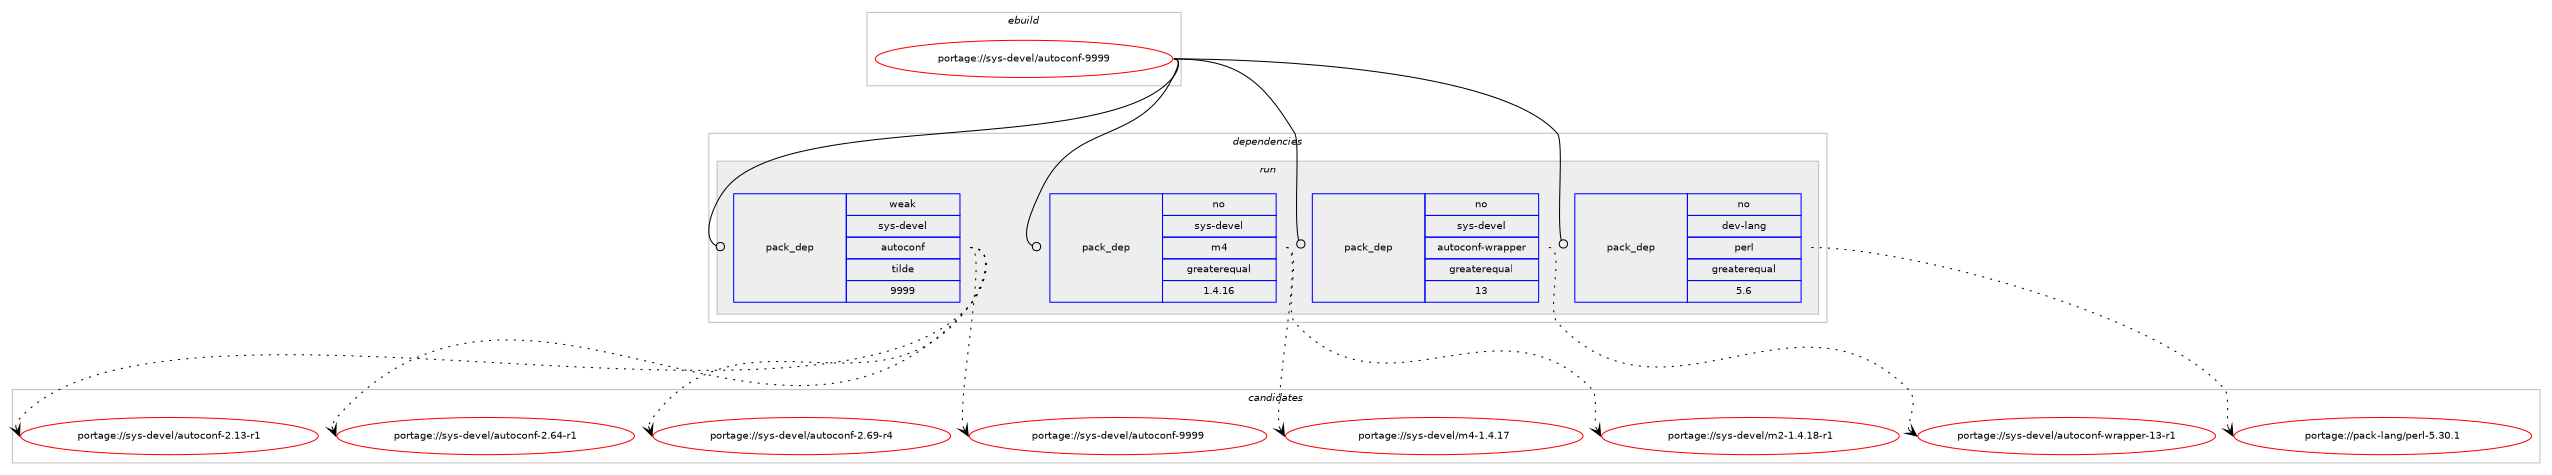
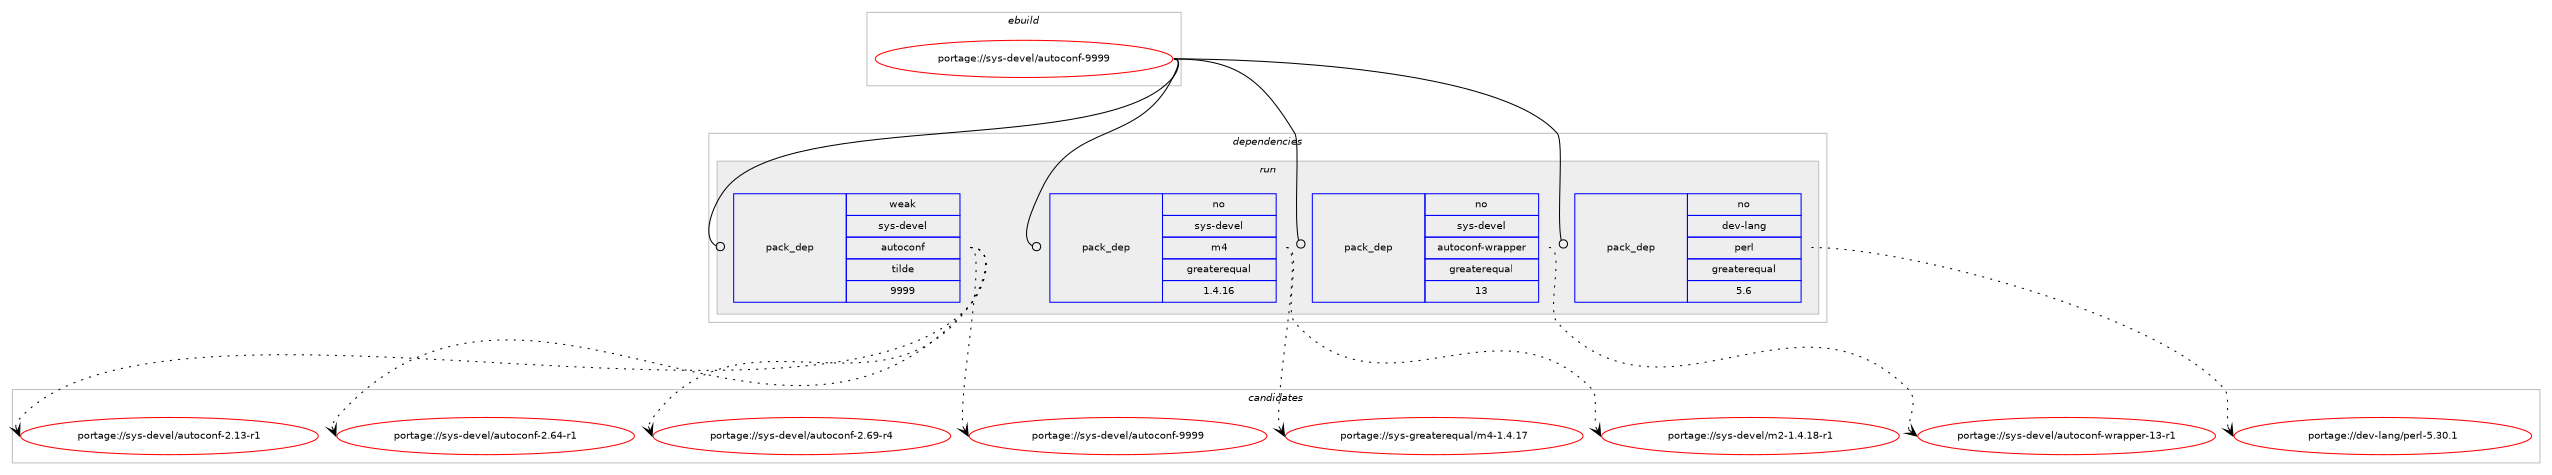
(1434, 436) -> (1434, 436)
(2383, 436) -> (2383, 436)
